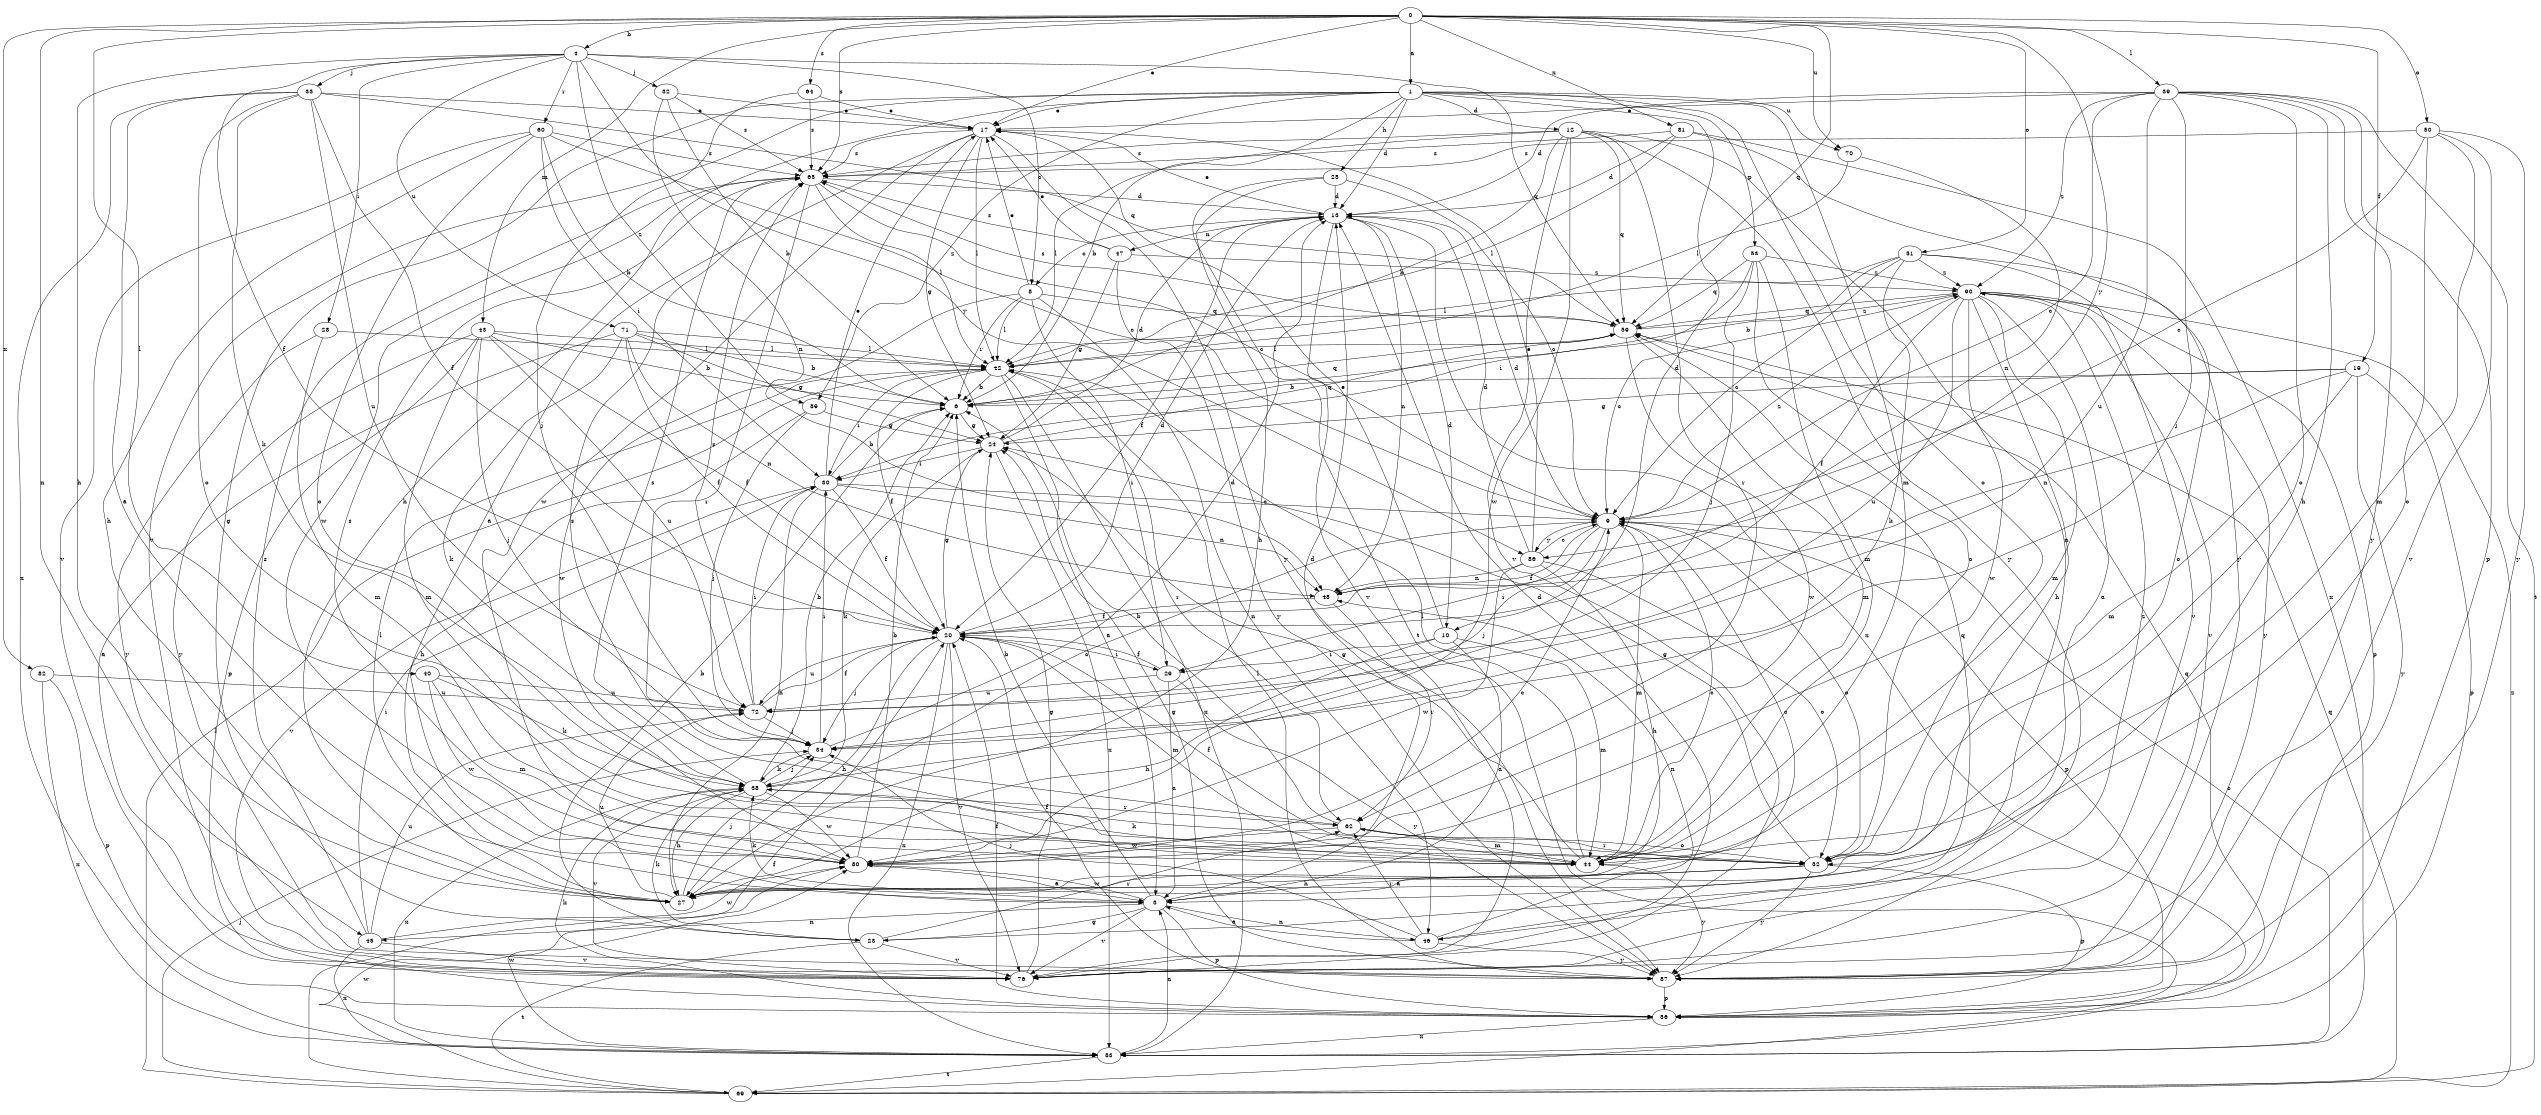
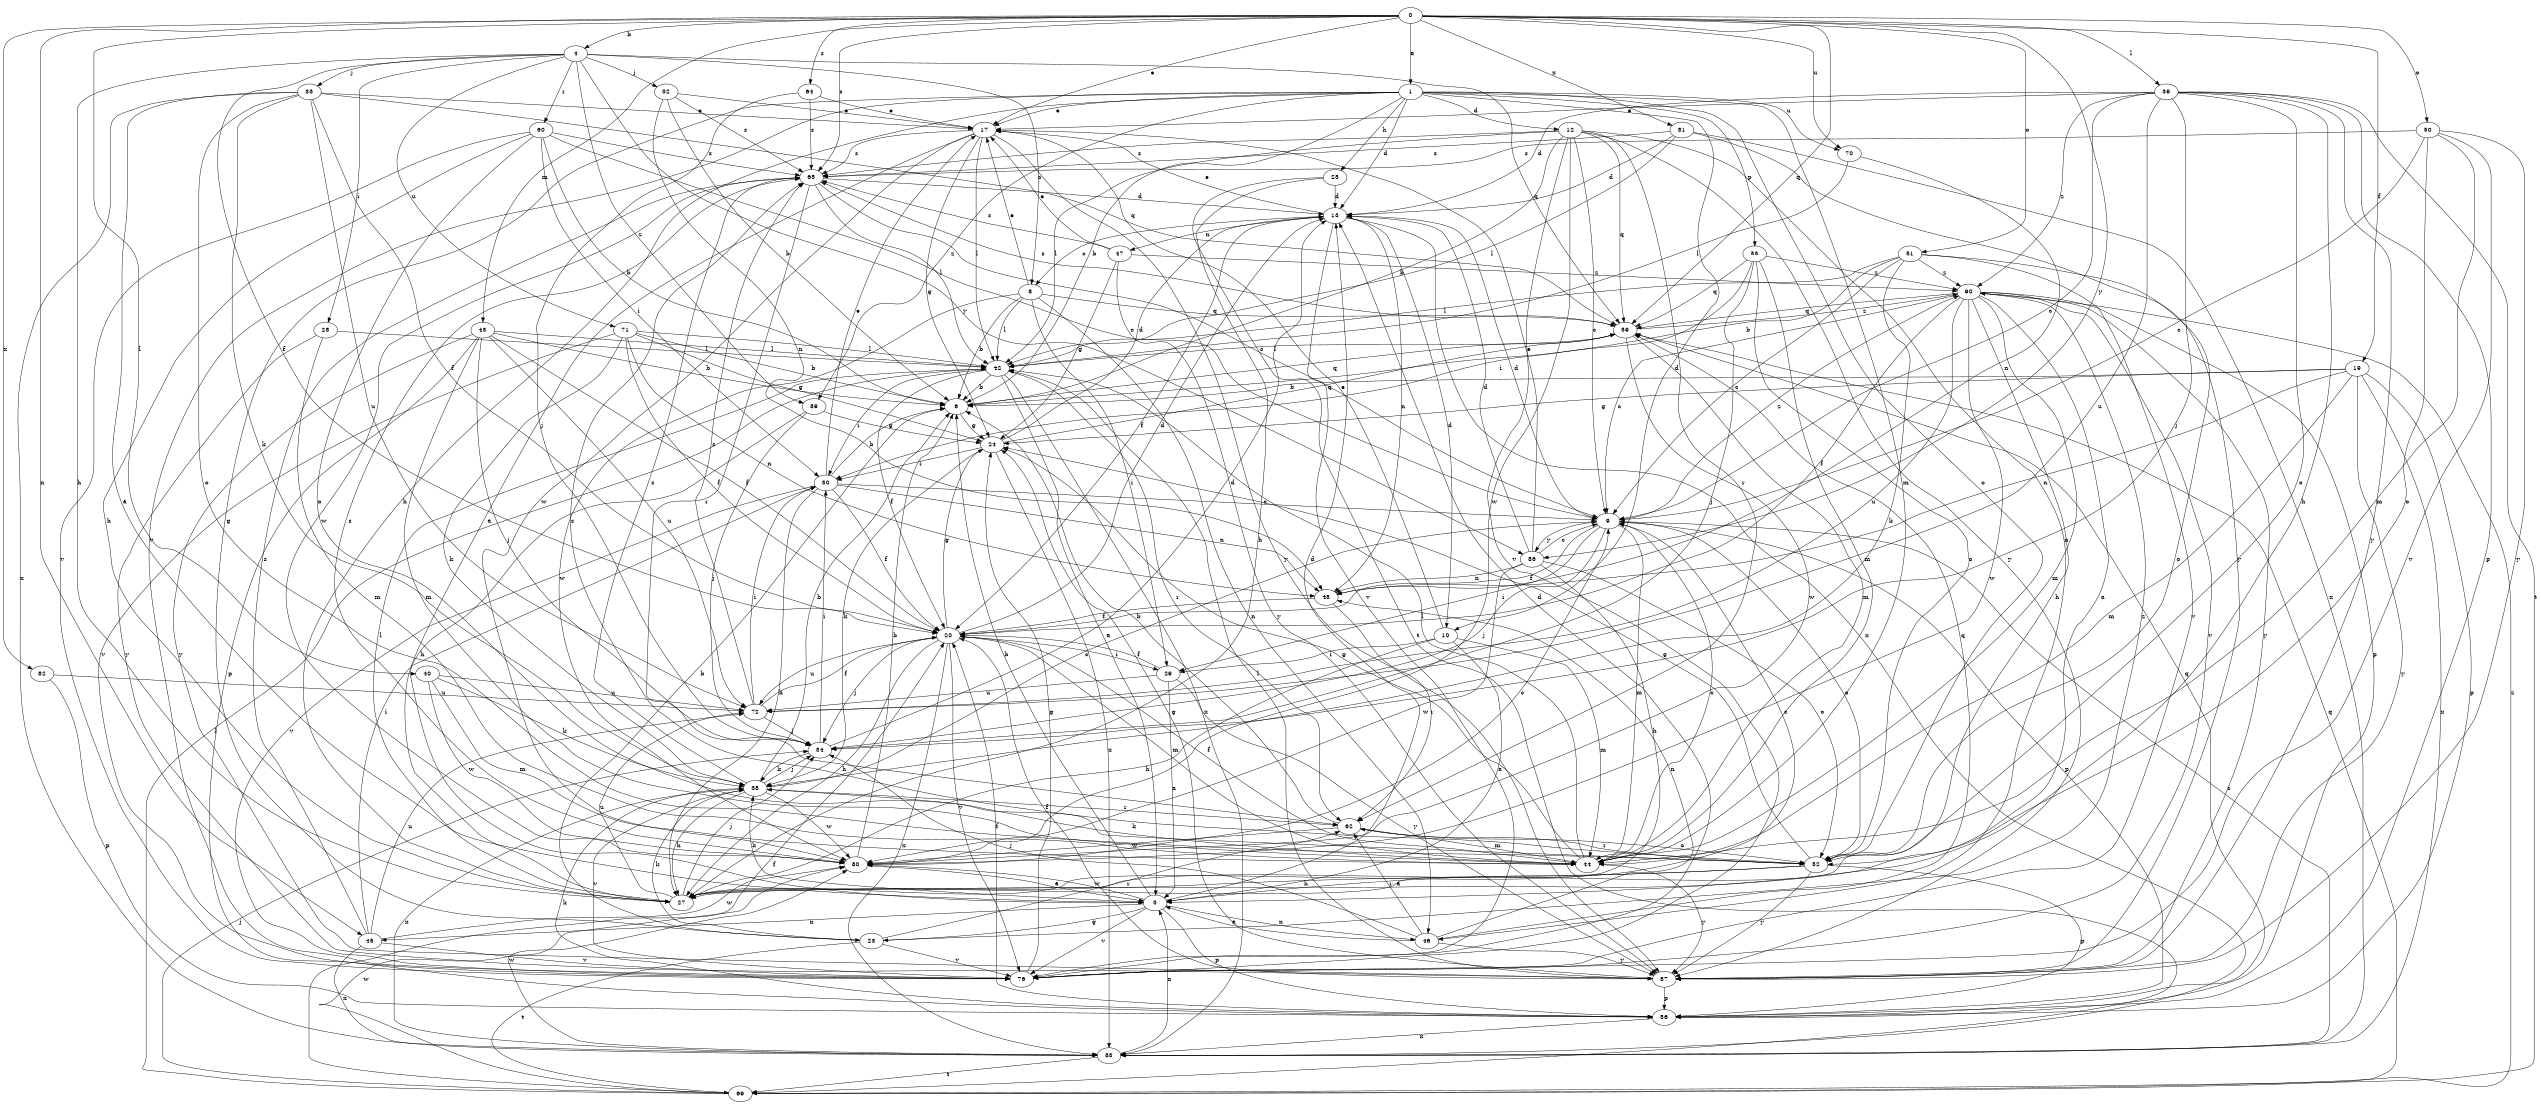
(1525, 304) -> (1593, 332)
(981, 349) -> (981, 349)
(103, 655) -> (103, 655)
(354, 1041) -> (2370, 1021)
